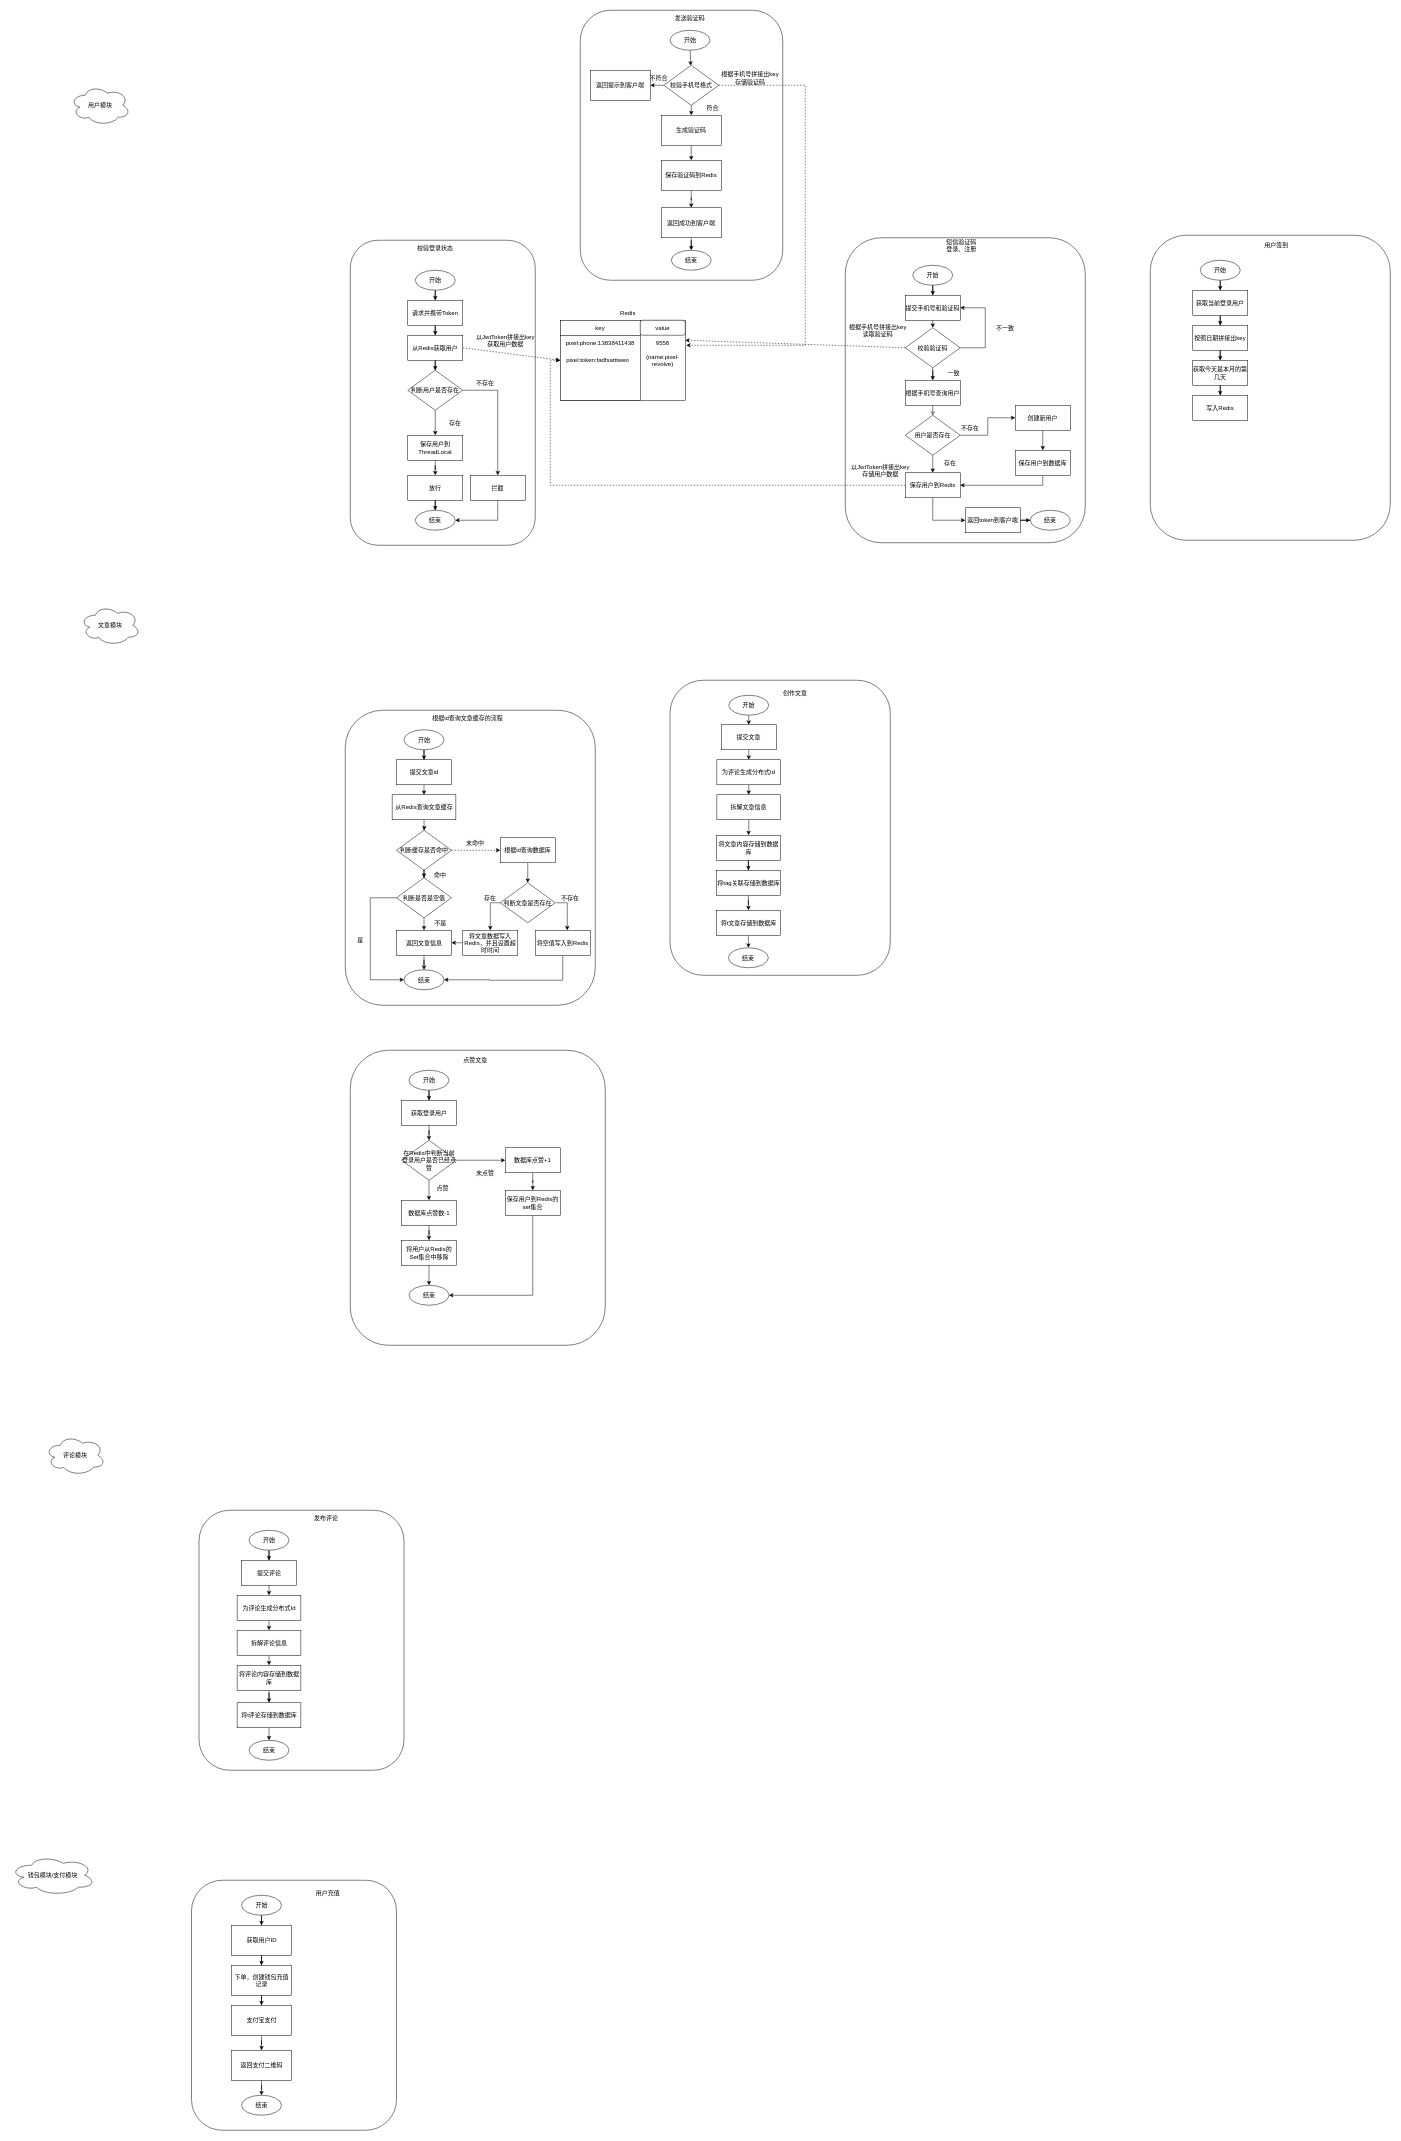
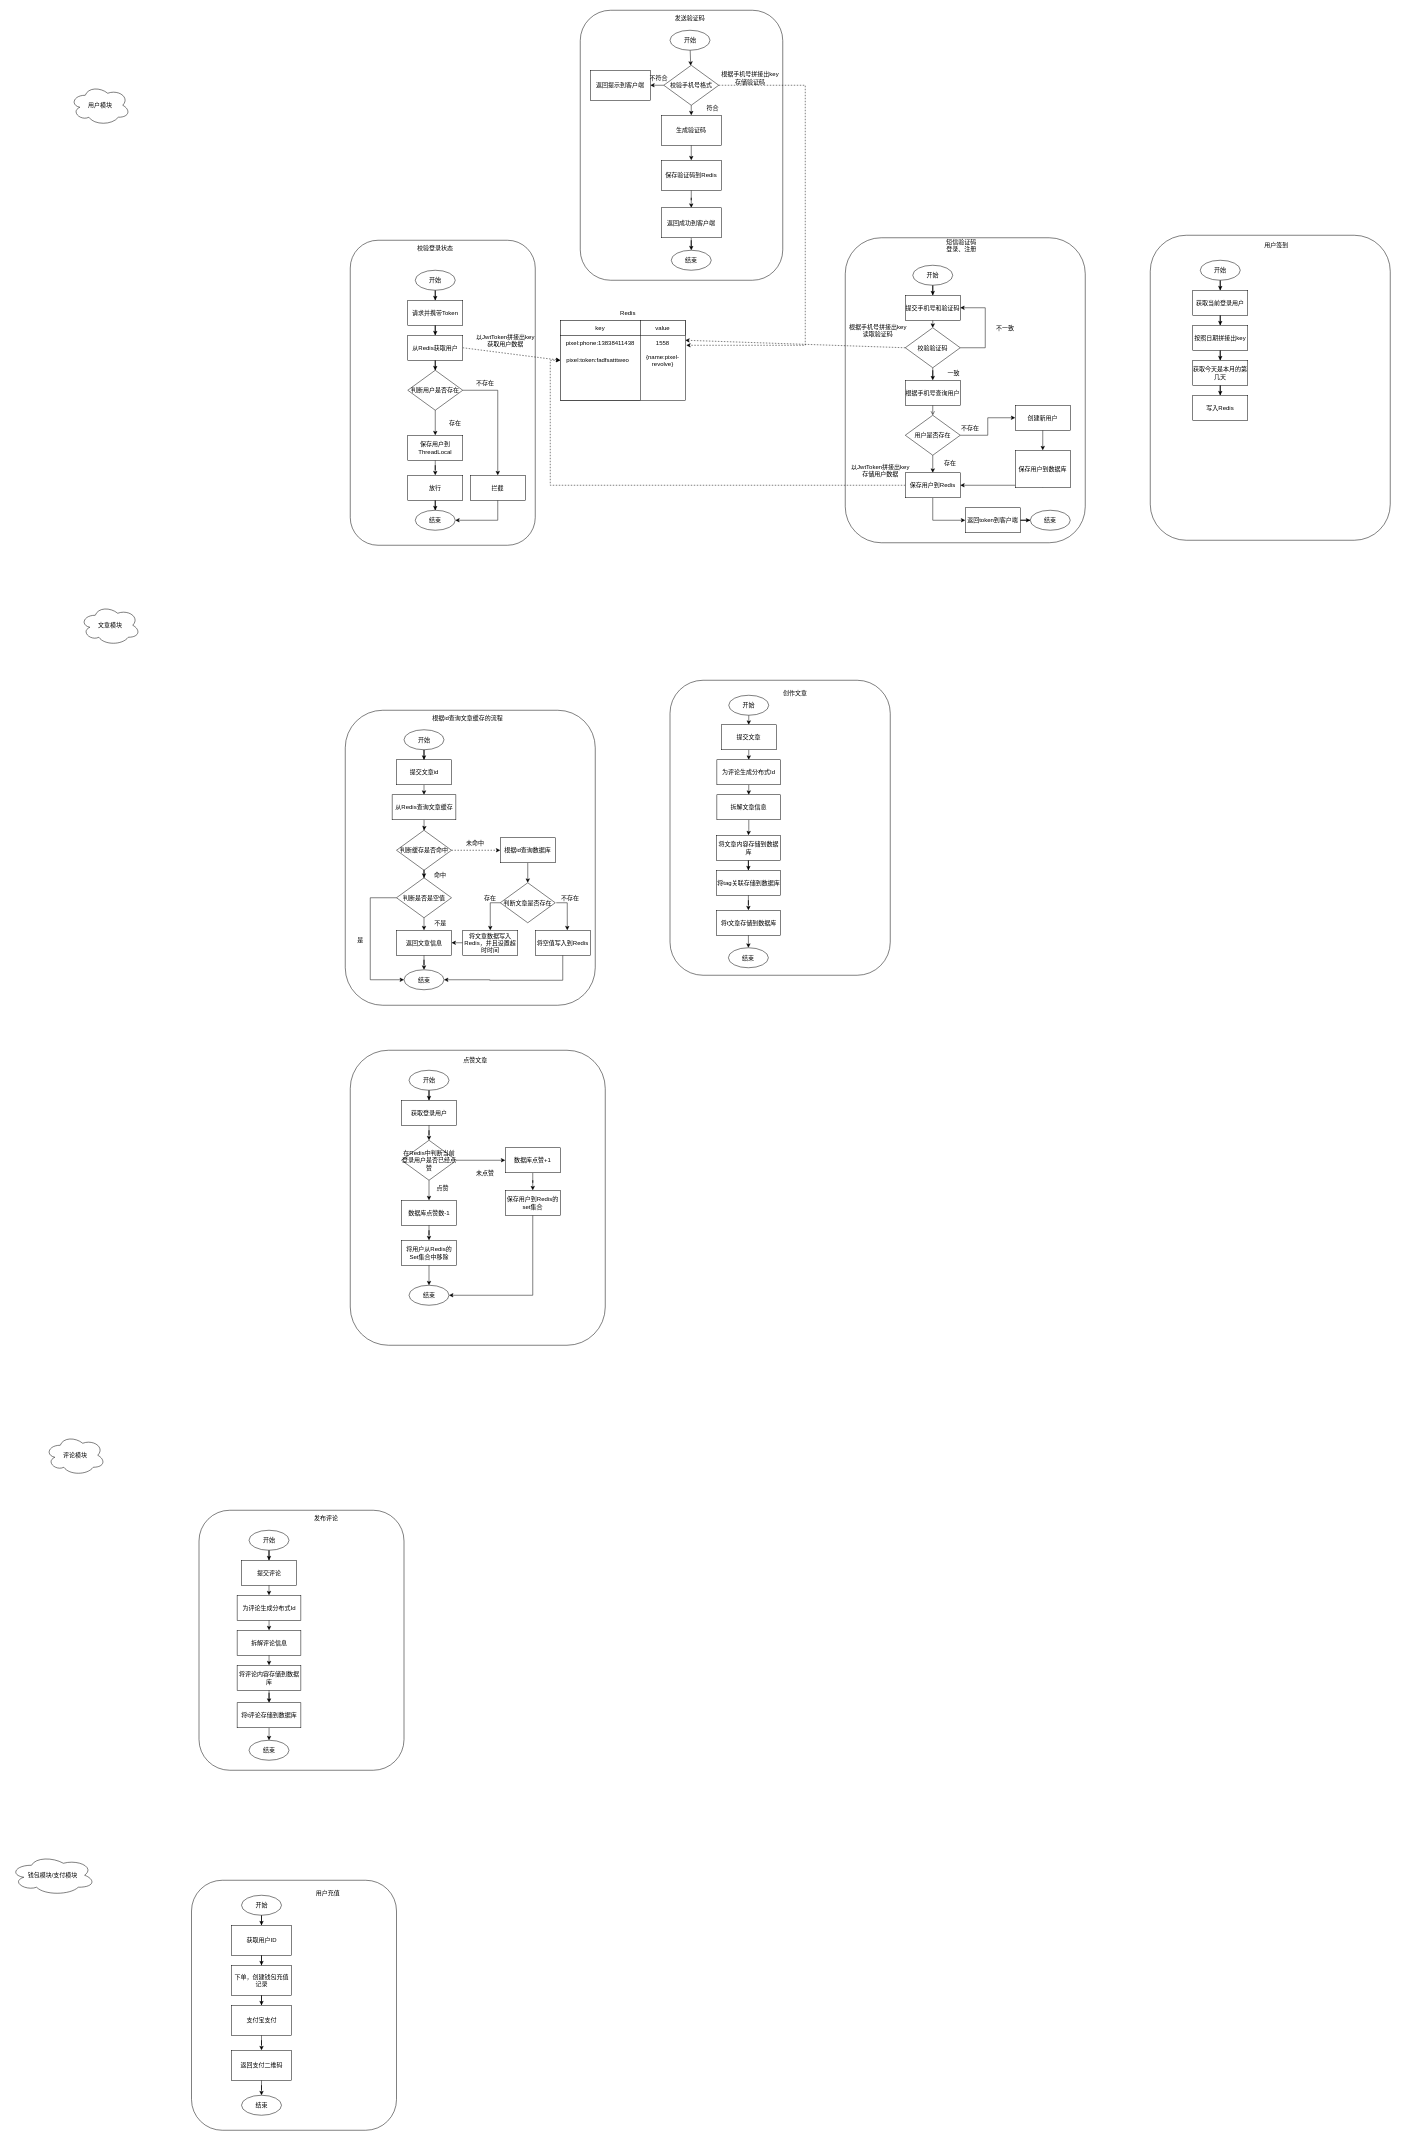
(663, 328) -> (663, 328)
(663, 343) -> (663, 343)
(1043, 463) -> (1043, 469)
